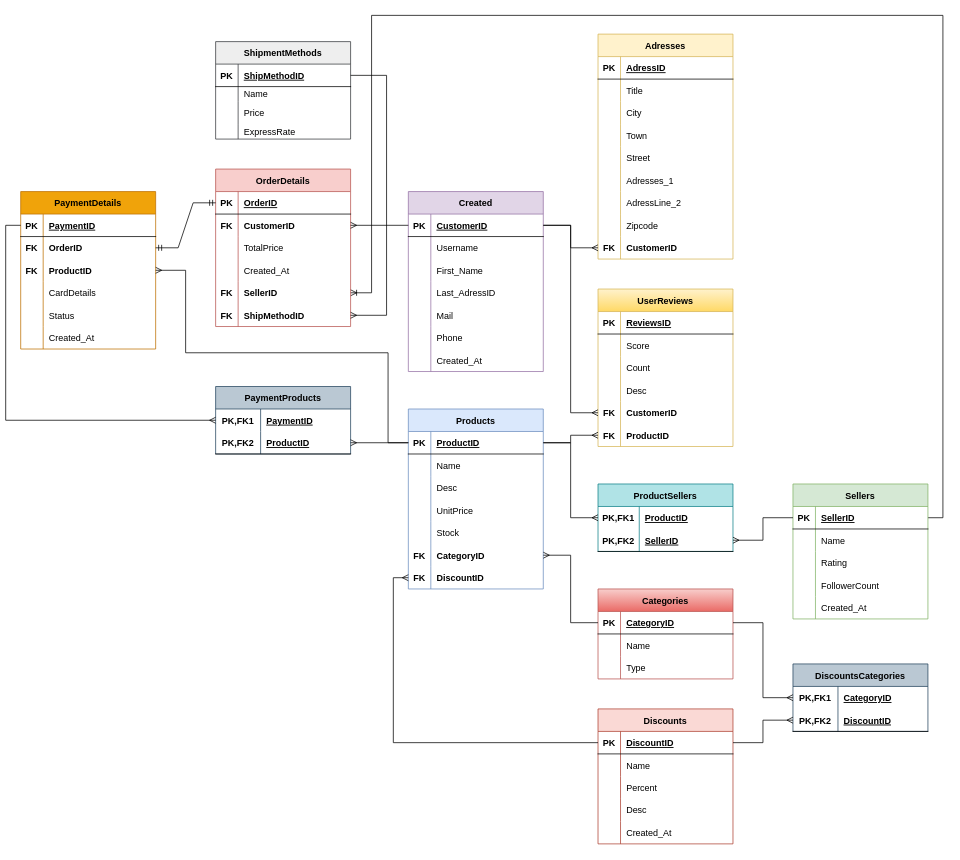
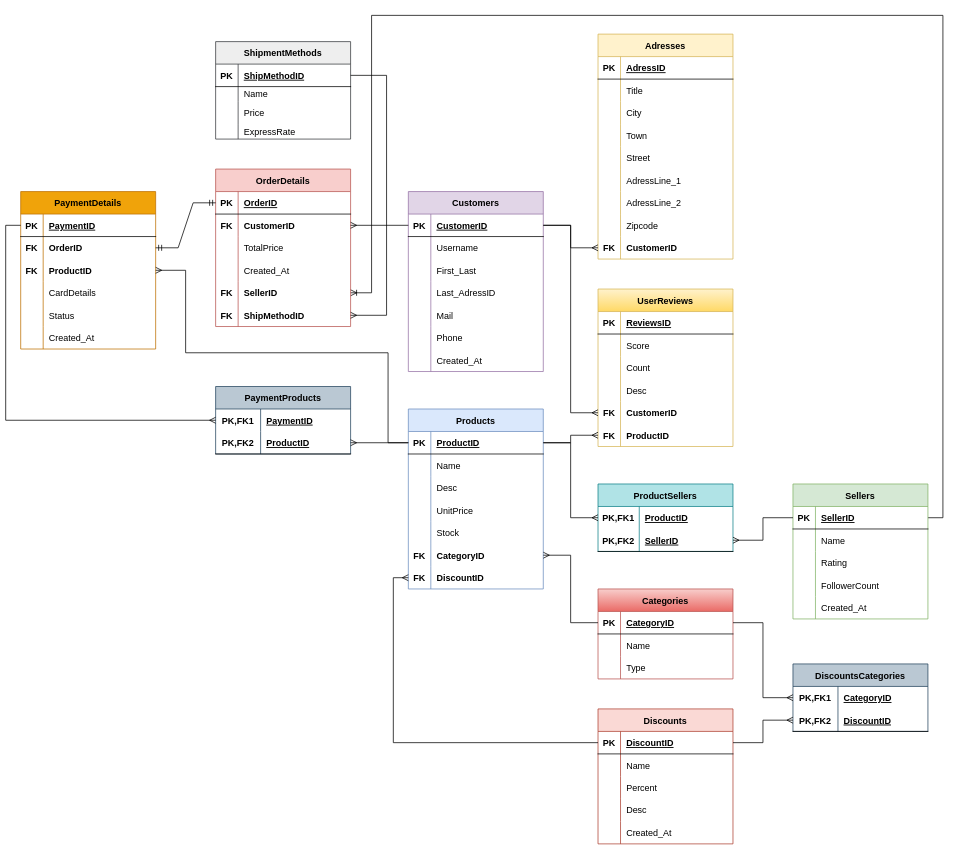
(651, 181) -> (655, 181)
(475, 203) -> (475, 203)
(460, 271) -> (460, 271)
